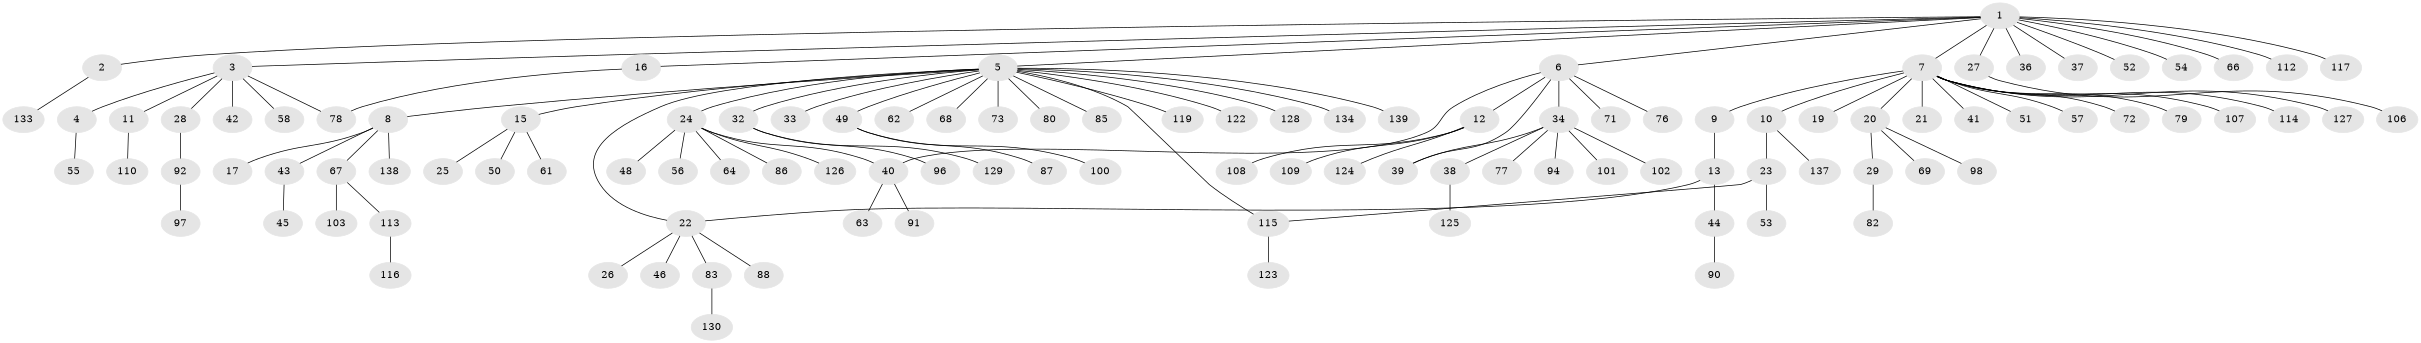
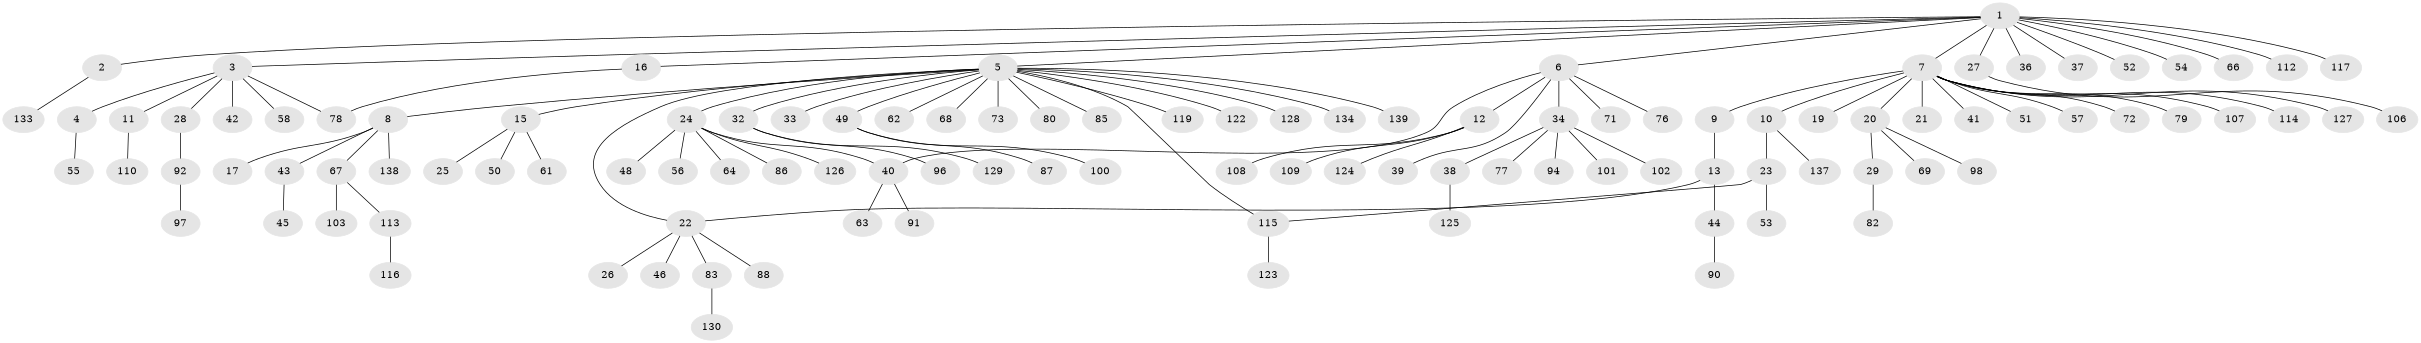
(1501, 140) -> none
